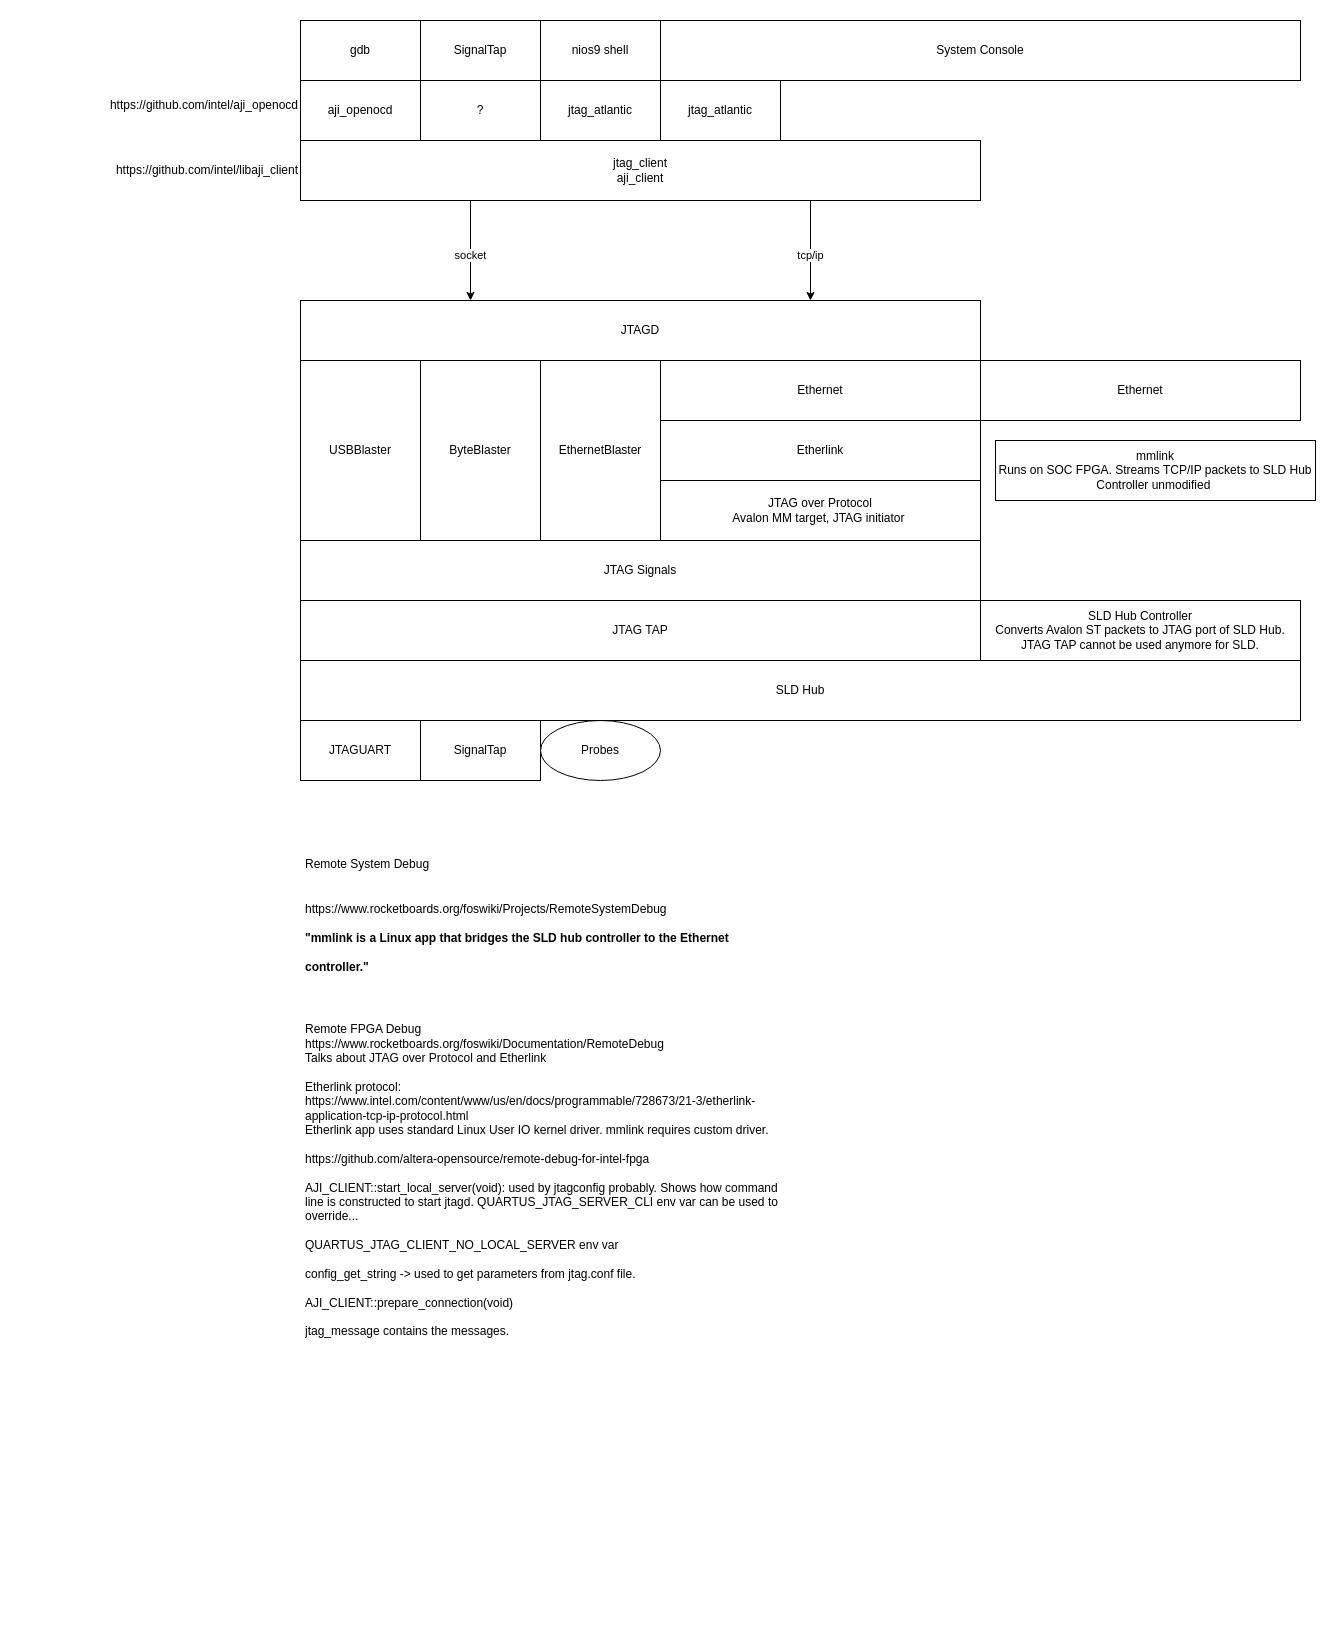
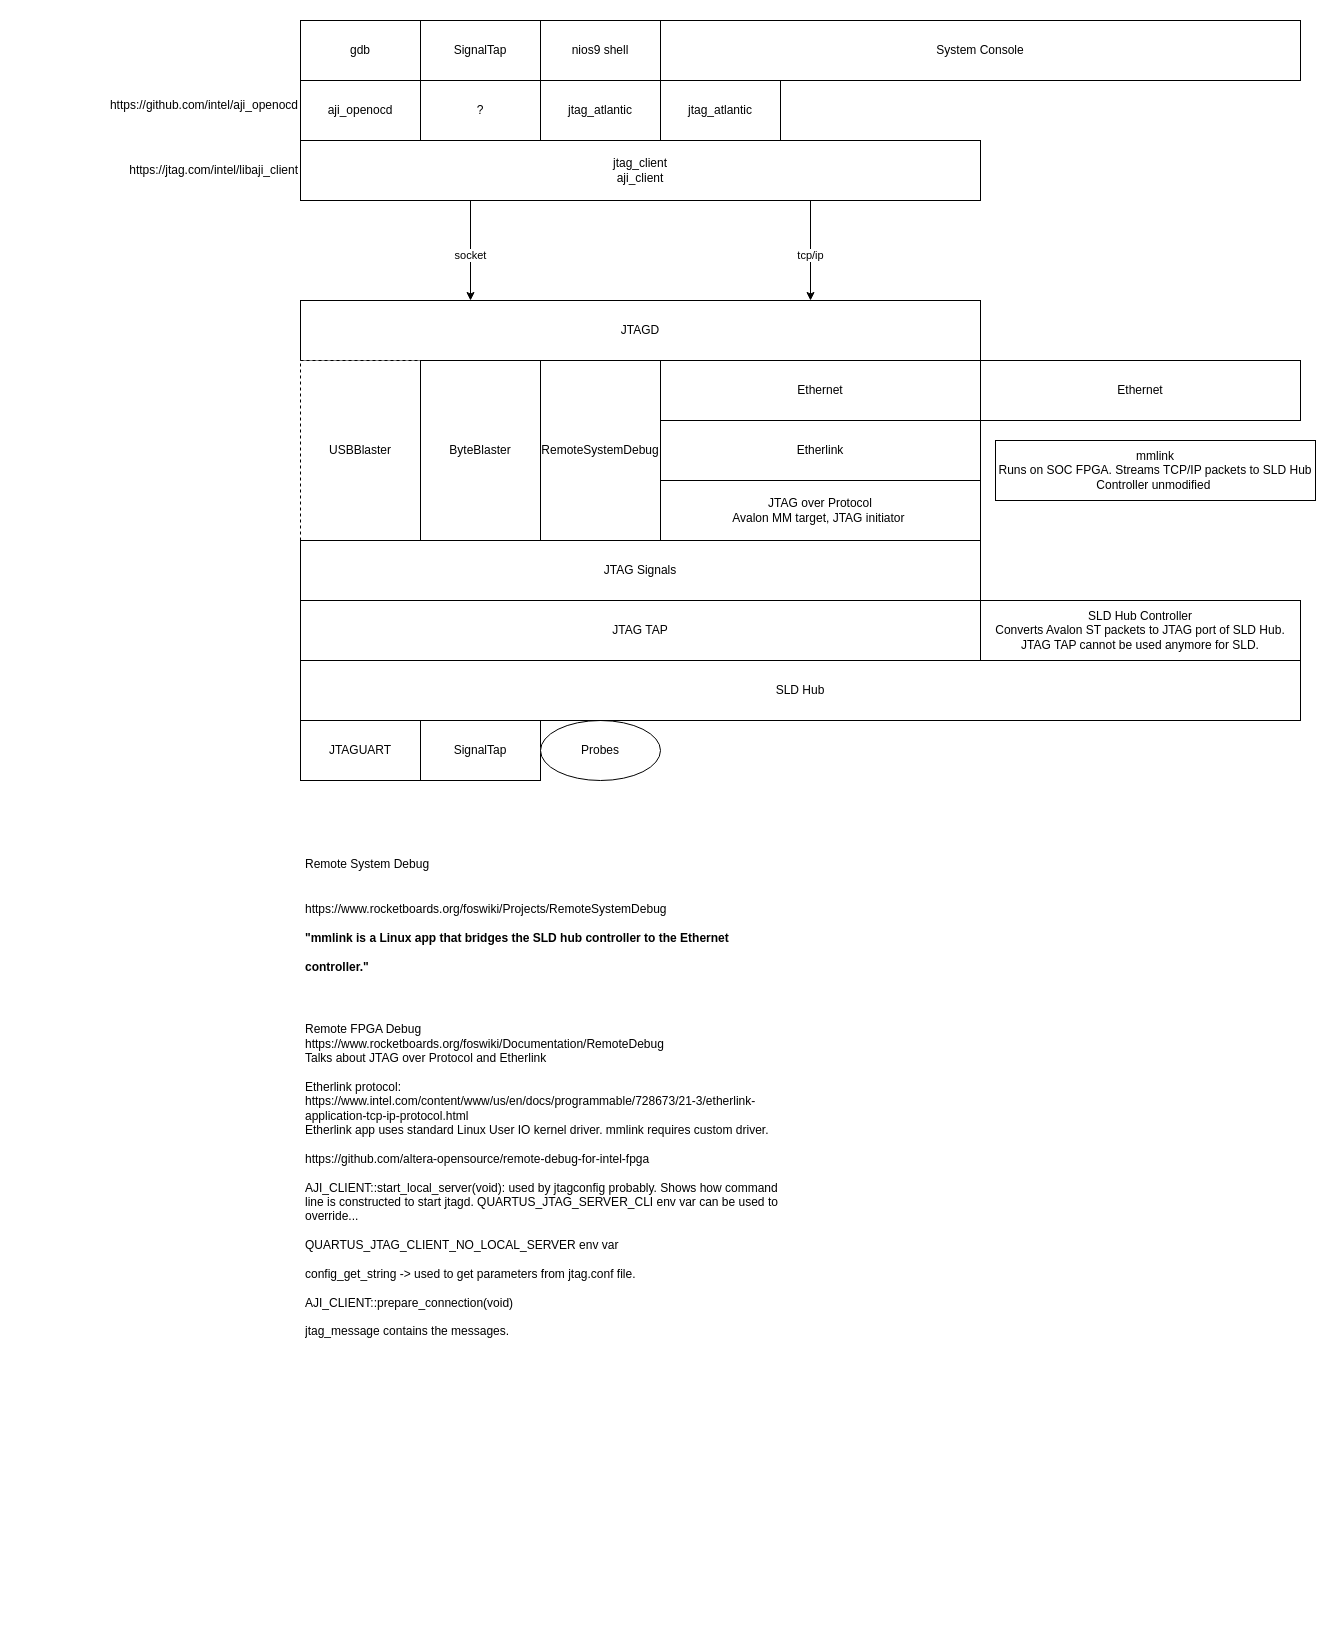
(186, 171) -> (192, 171)
(361, 451) -> (361, 451)
(601, 451) -> (601, 451)
